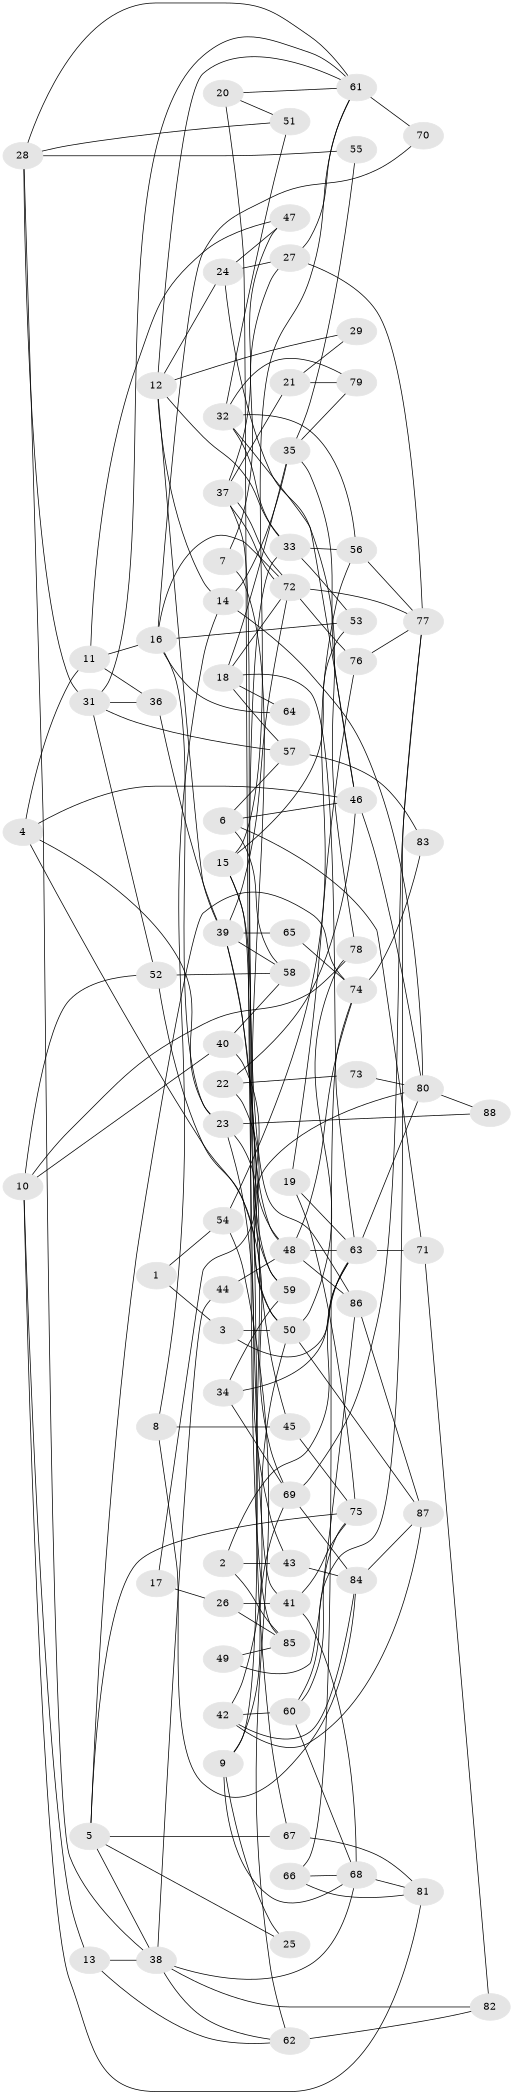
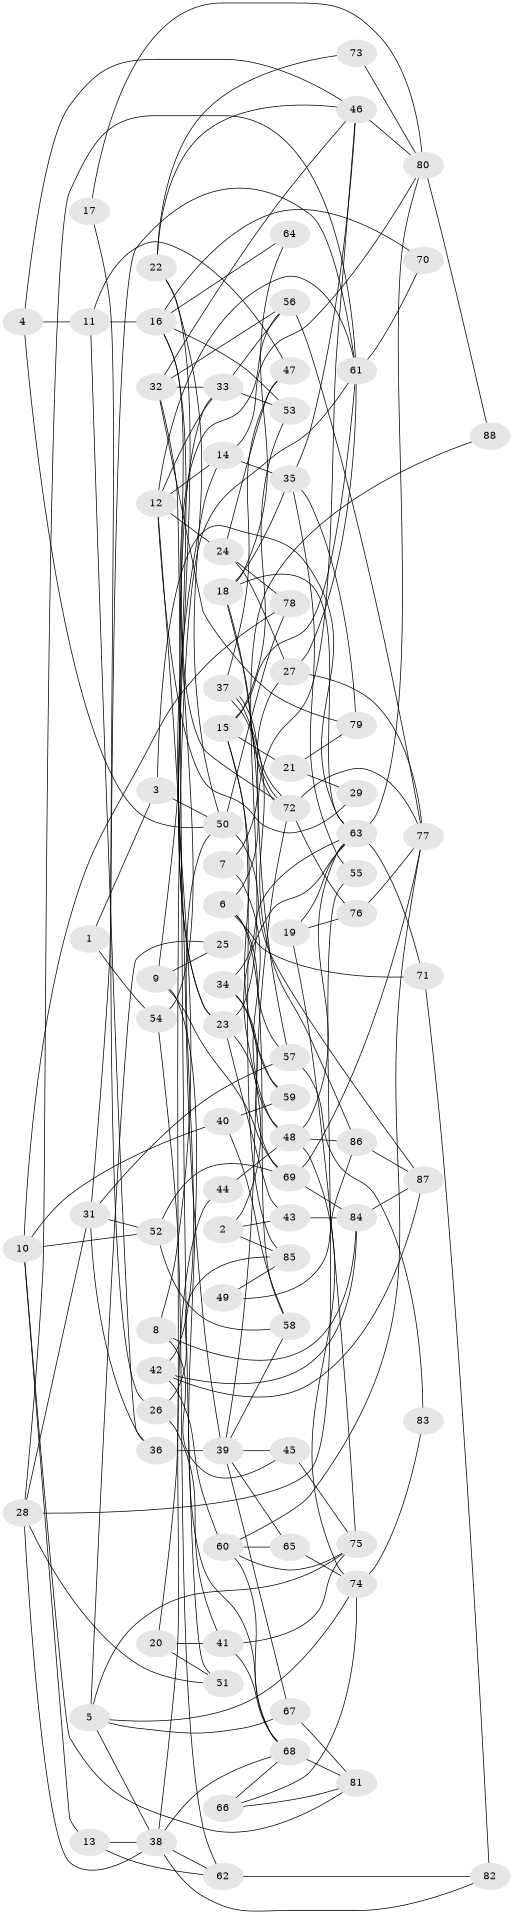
(257, 438) -> (257, 748)
(172, 949) -> (183, 648)
none -> (257, 1547)
